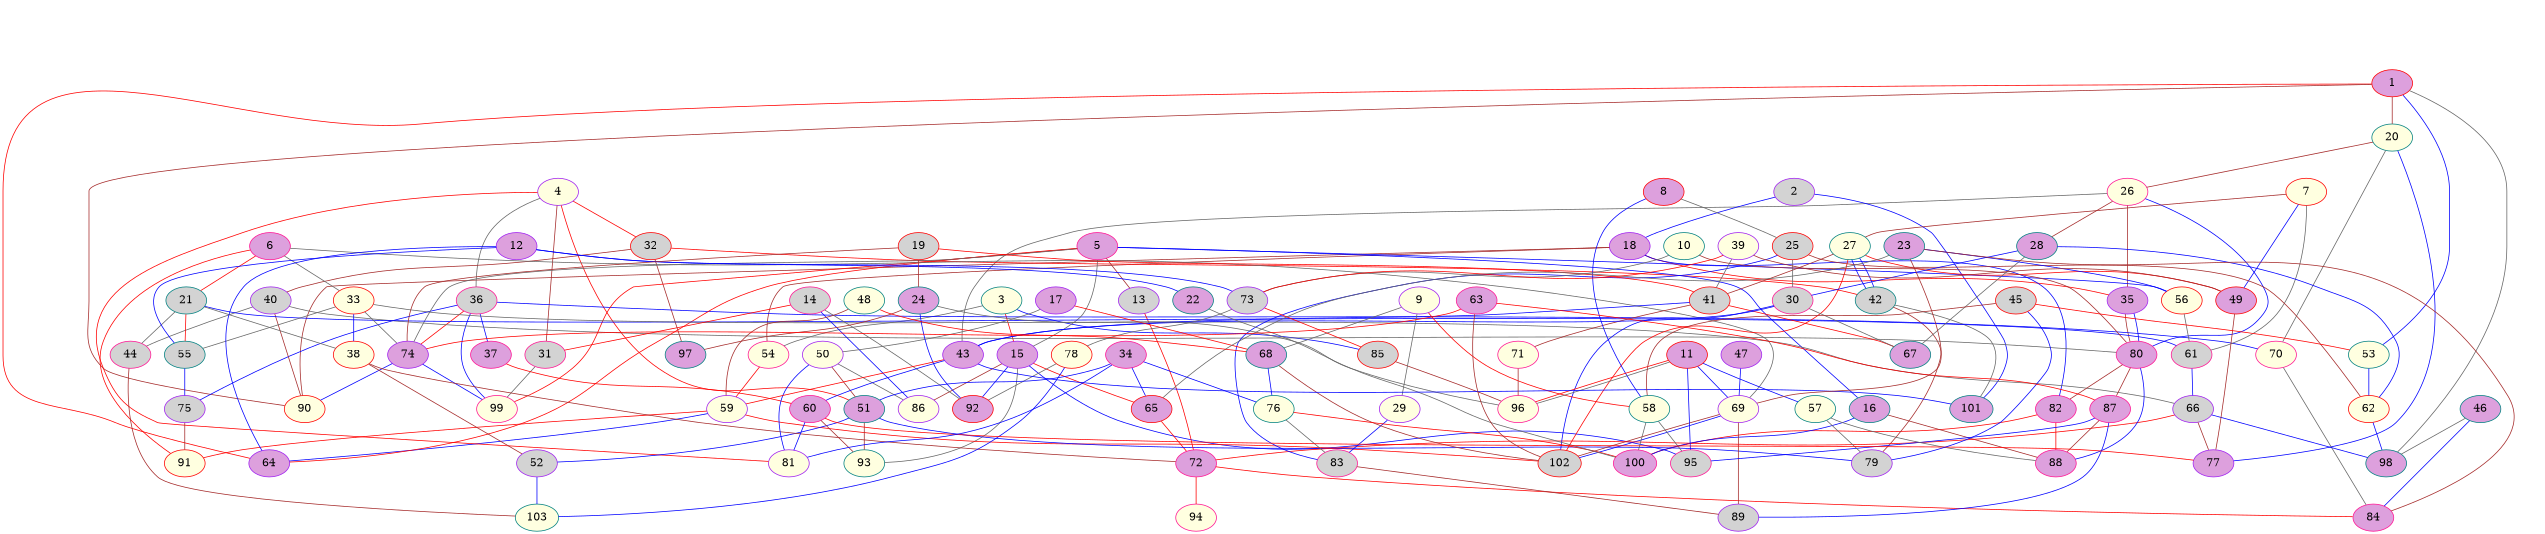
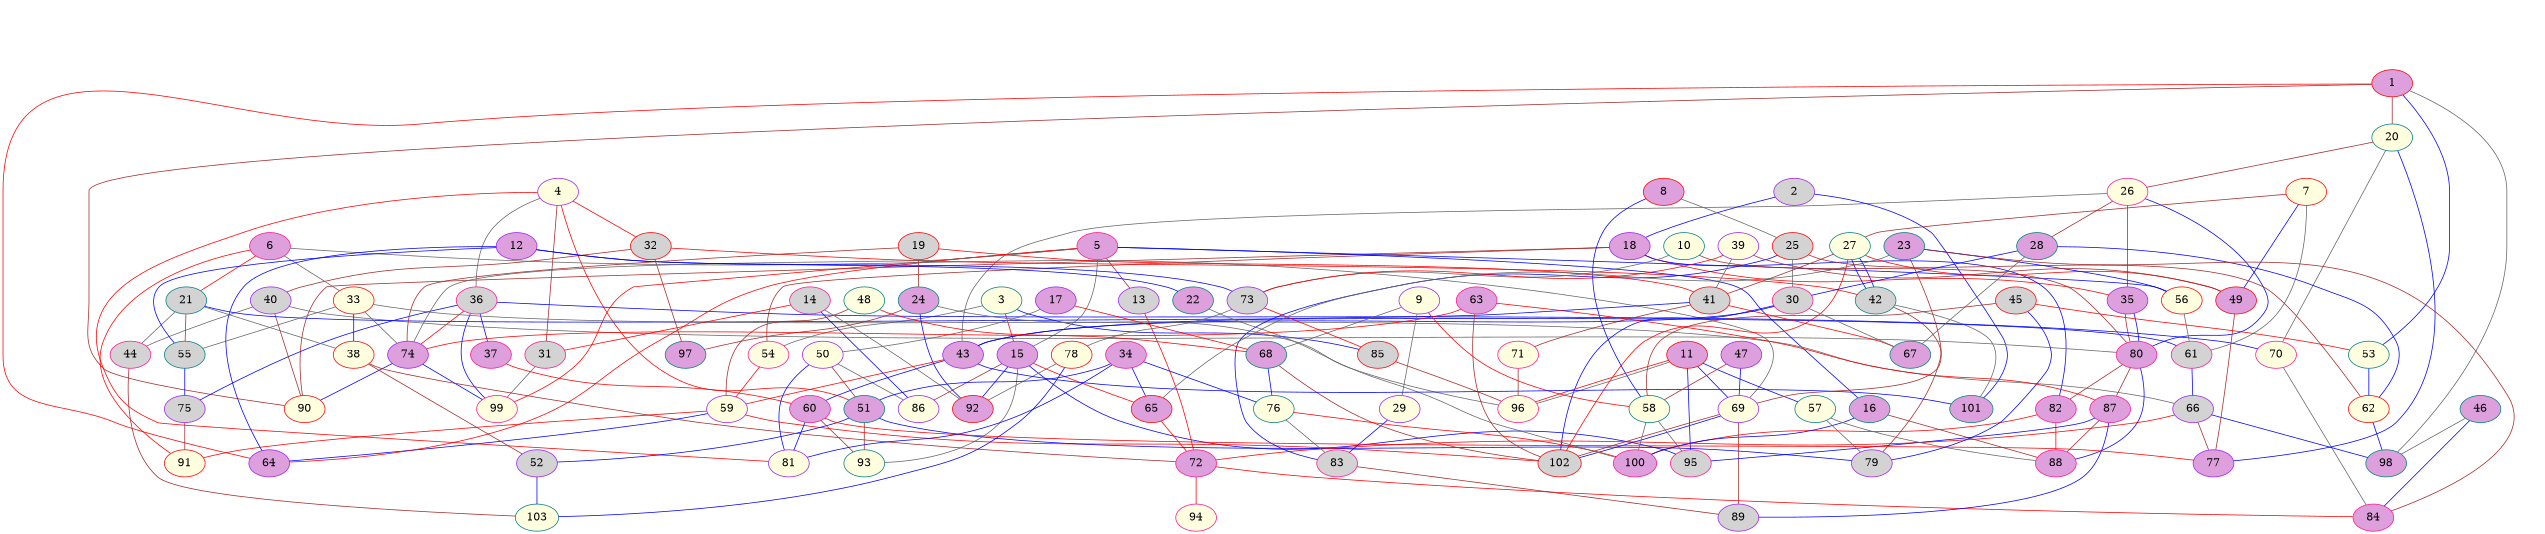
none -> (1695, 382)
